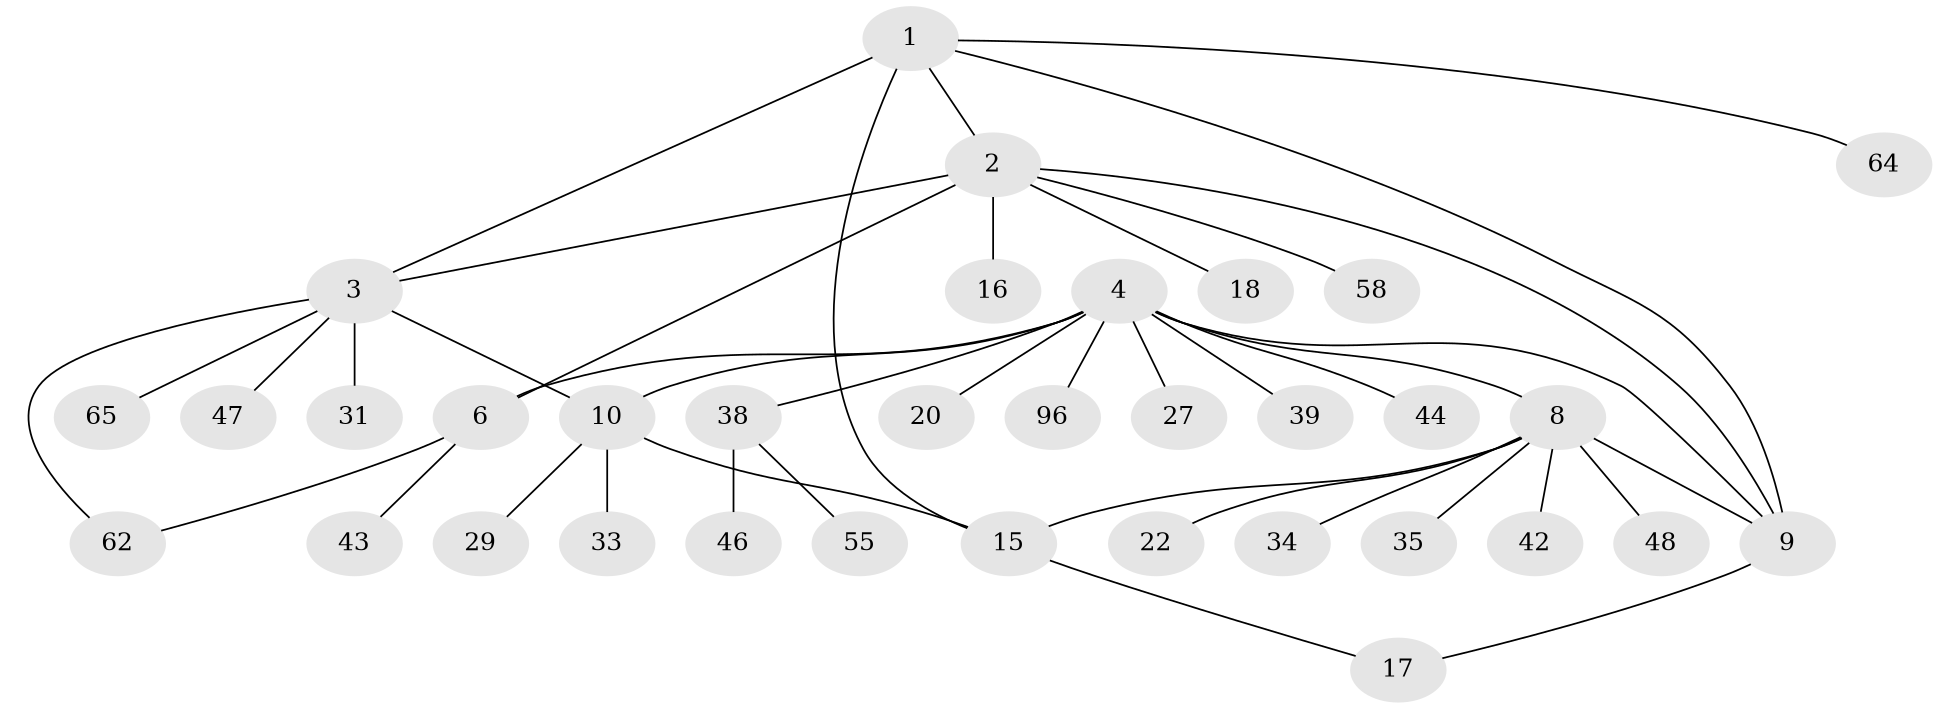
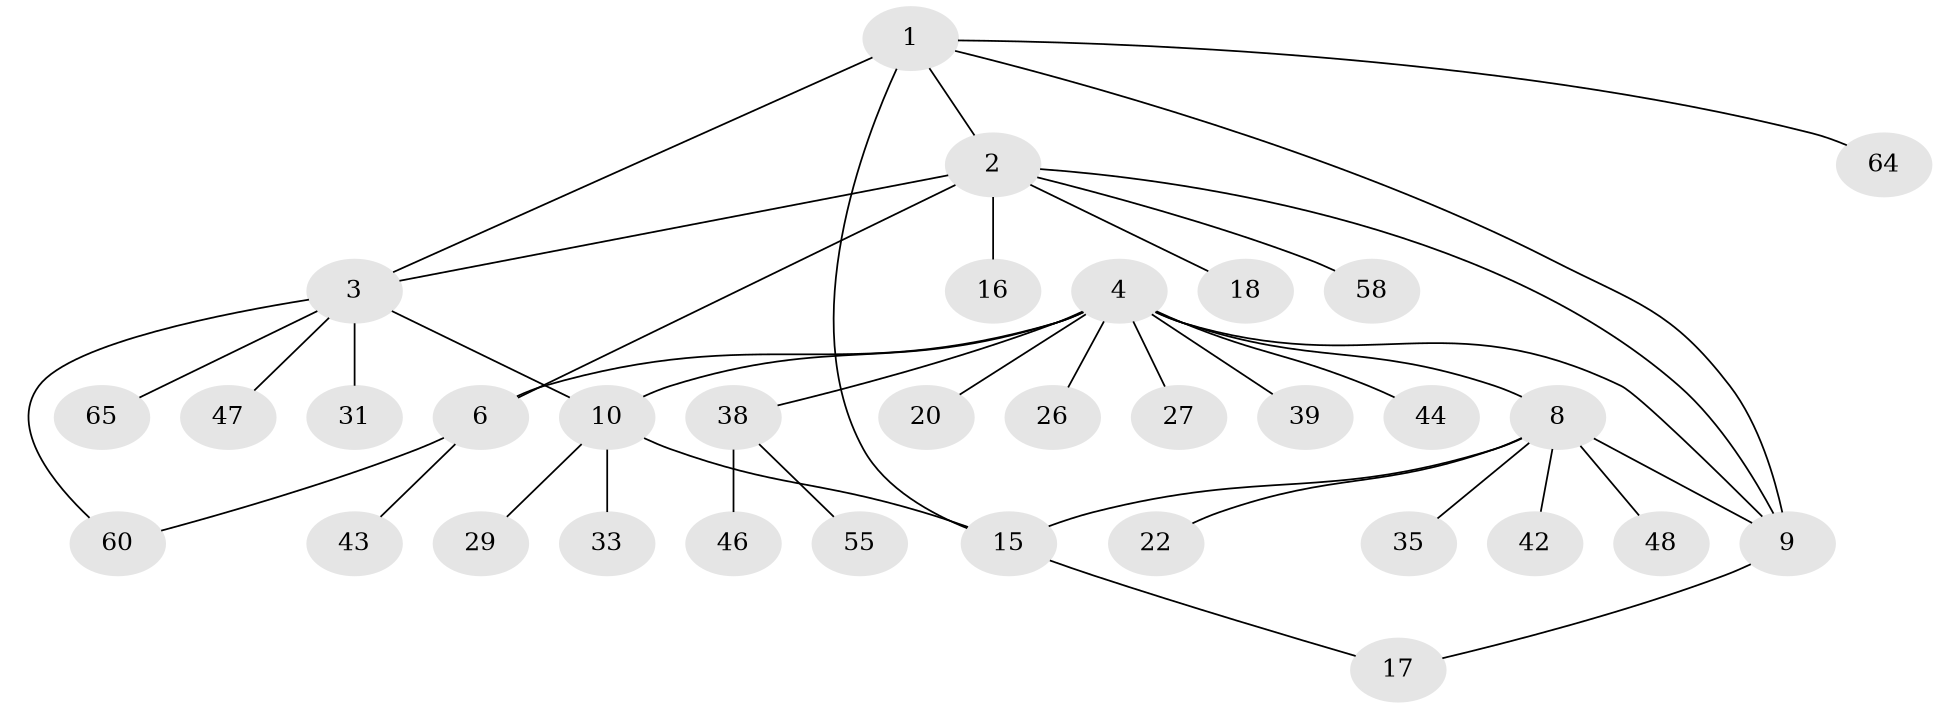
(1053, 417) -> (1053, 417)
(118, 544) -> (118, 544)
(1283, 544) -> none
